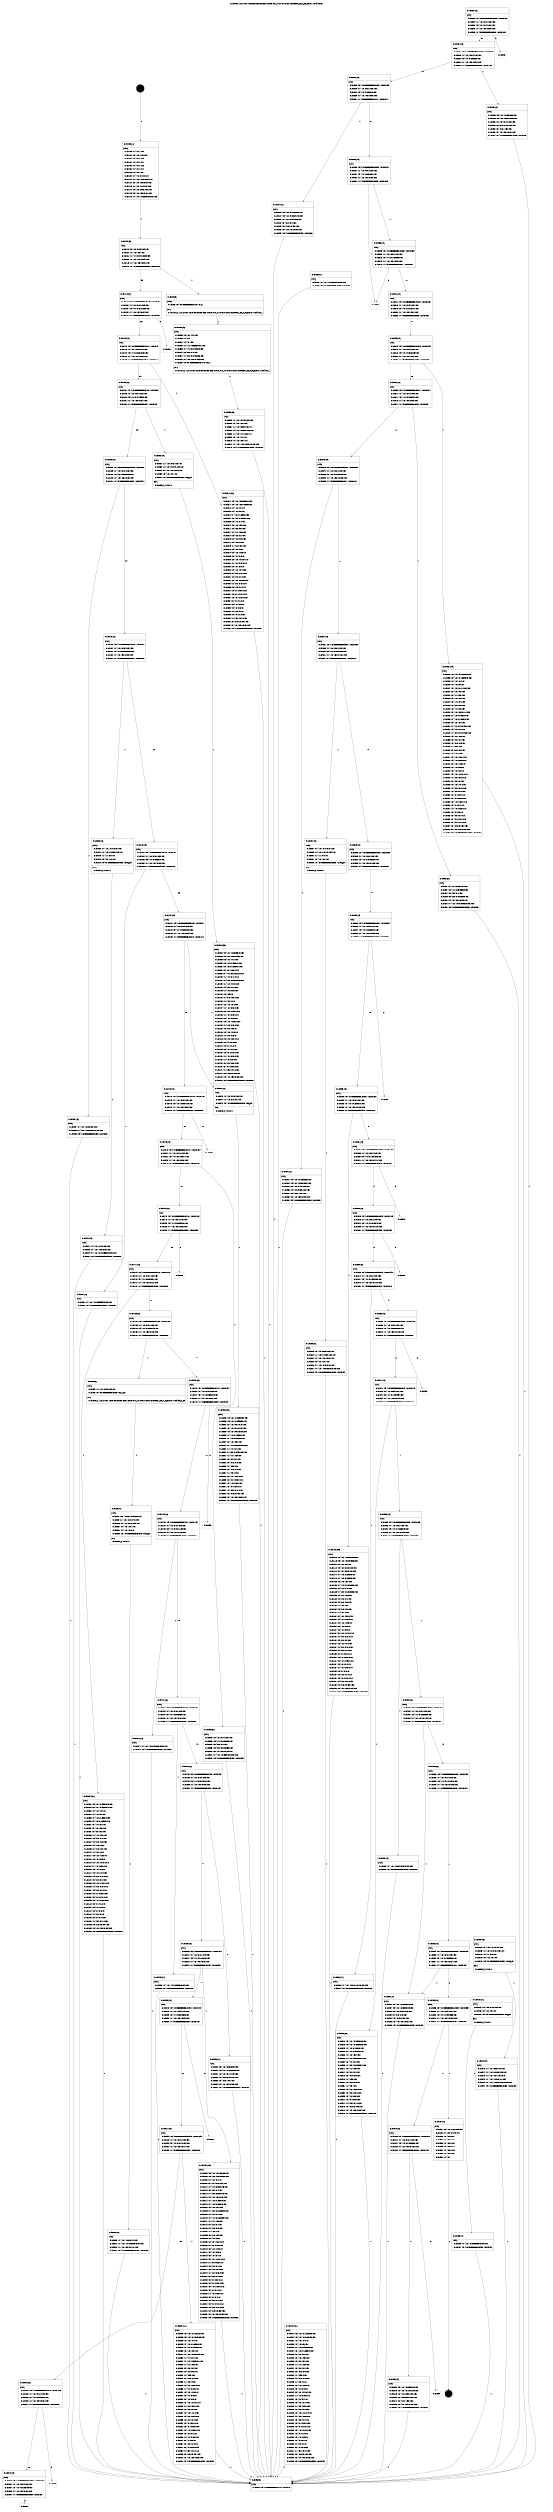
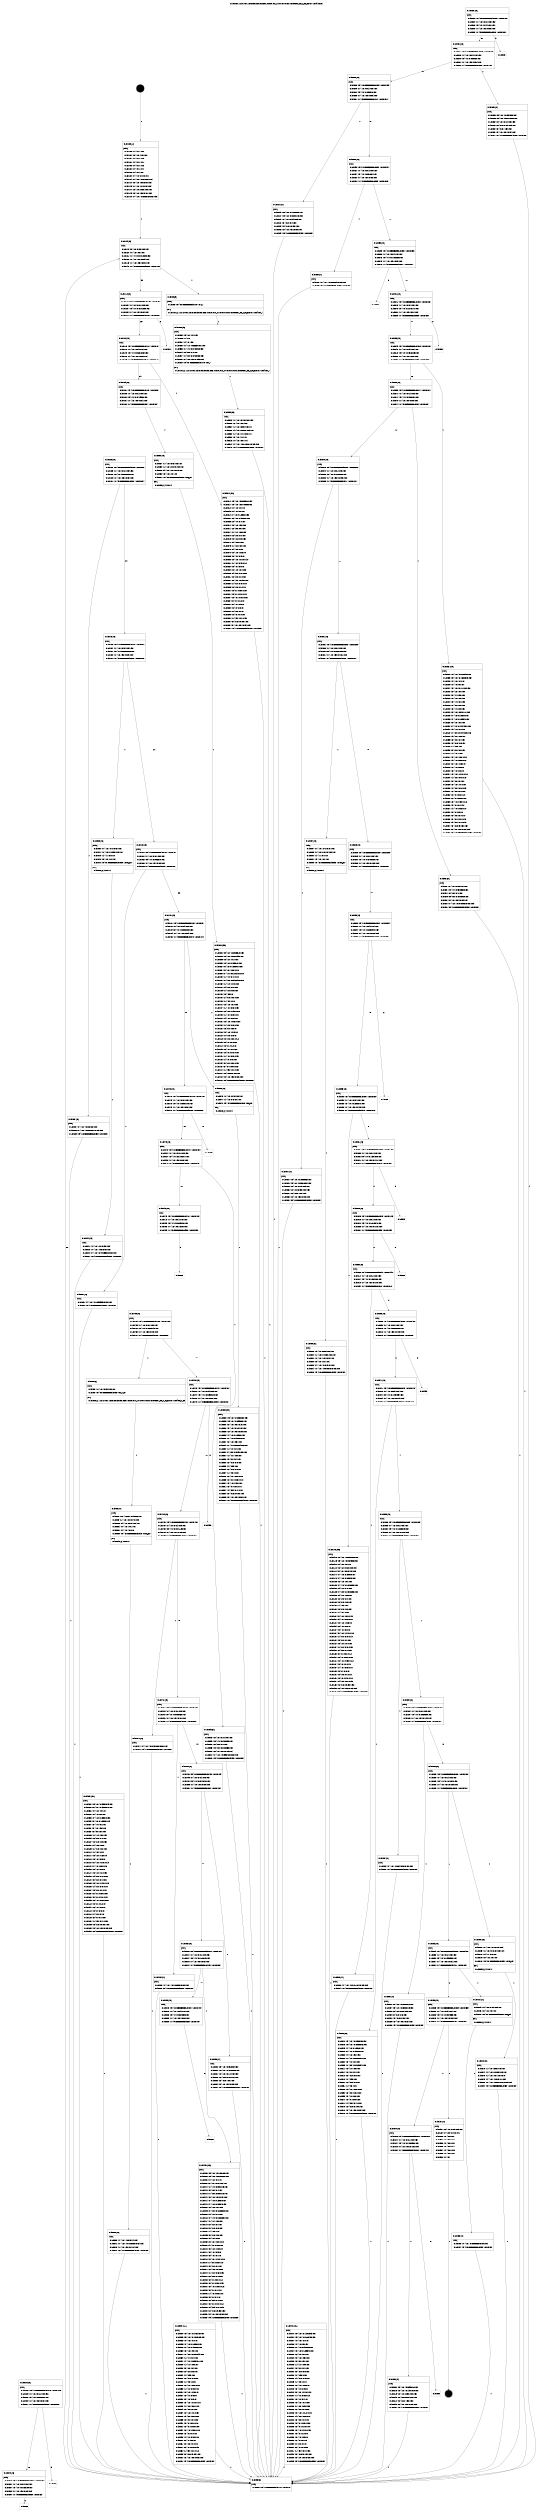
(369, 243) -> (349, 228)
none -> (439, 349)
(132, 432) -> none
(150, 1276) -> none
none -> (66, 1440)
none -> (471, 1864)
(432, 1981) -> (470, 1982)
(182, 2140) -> none
